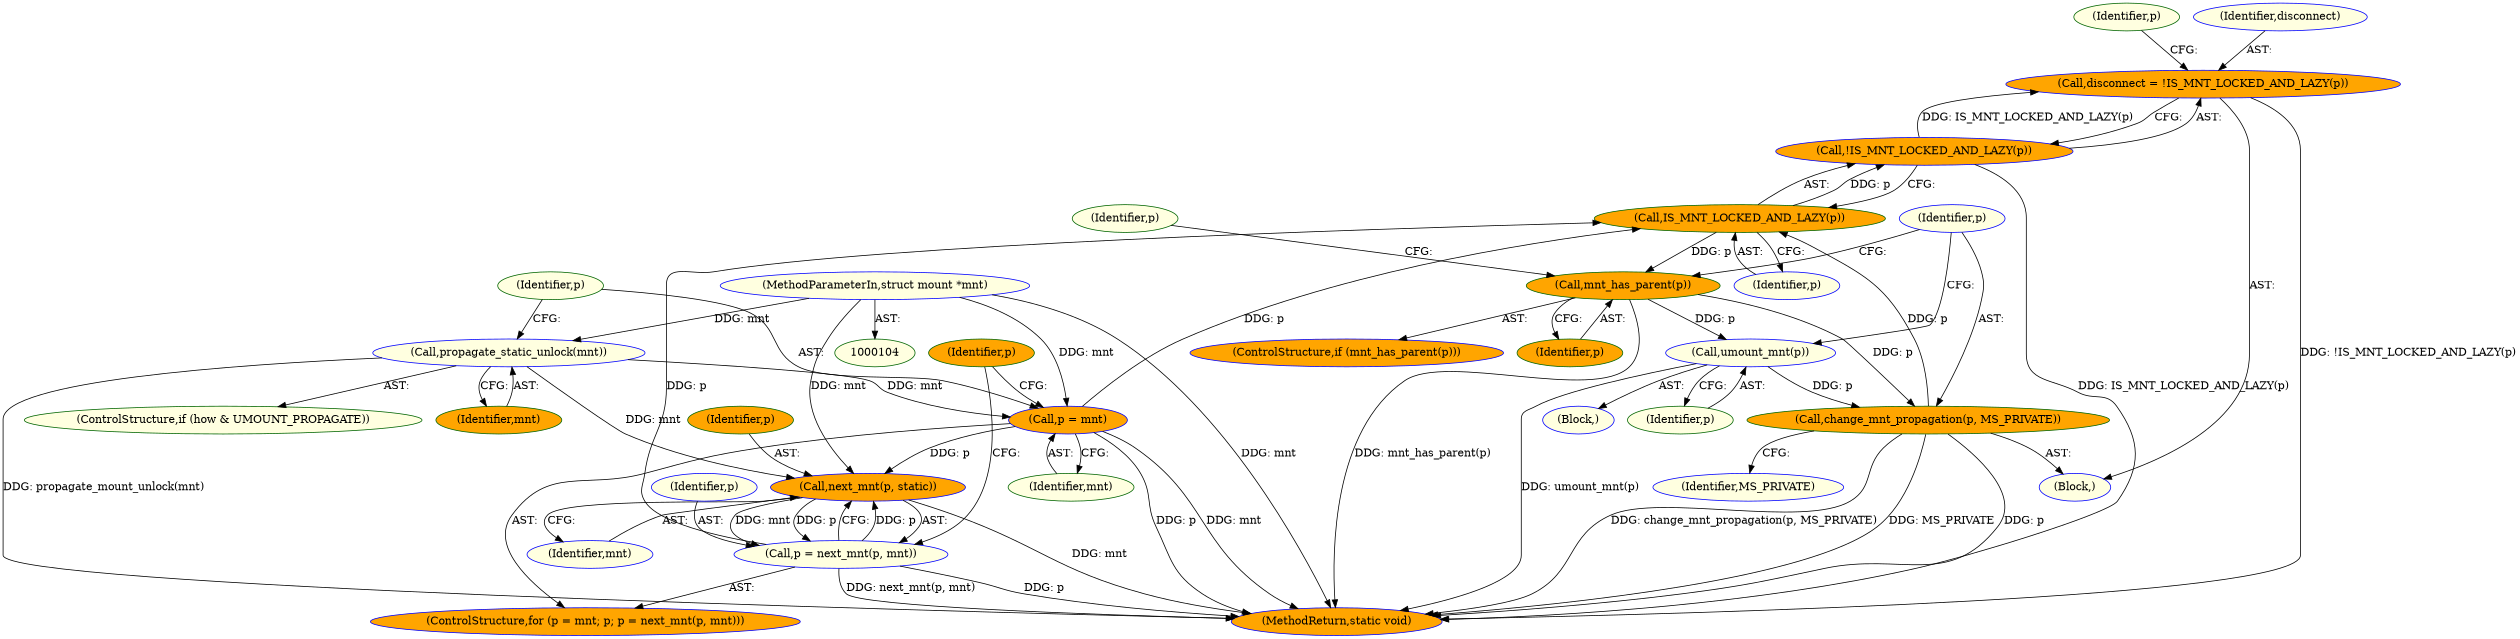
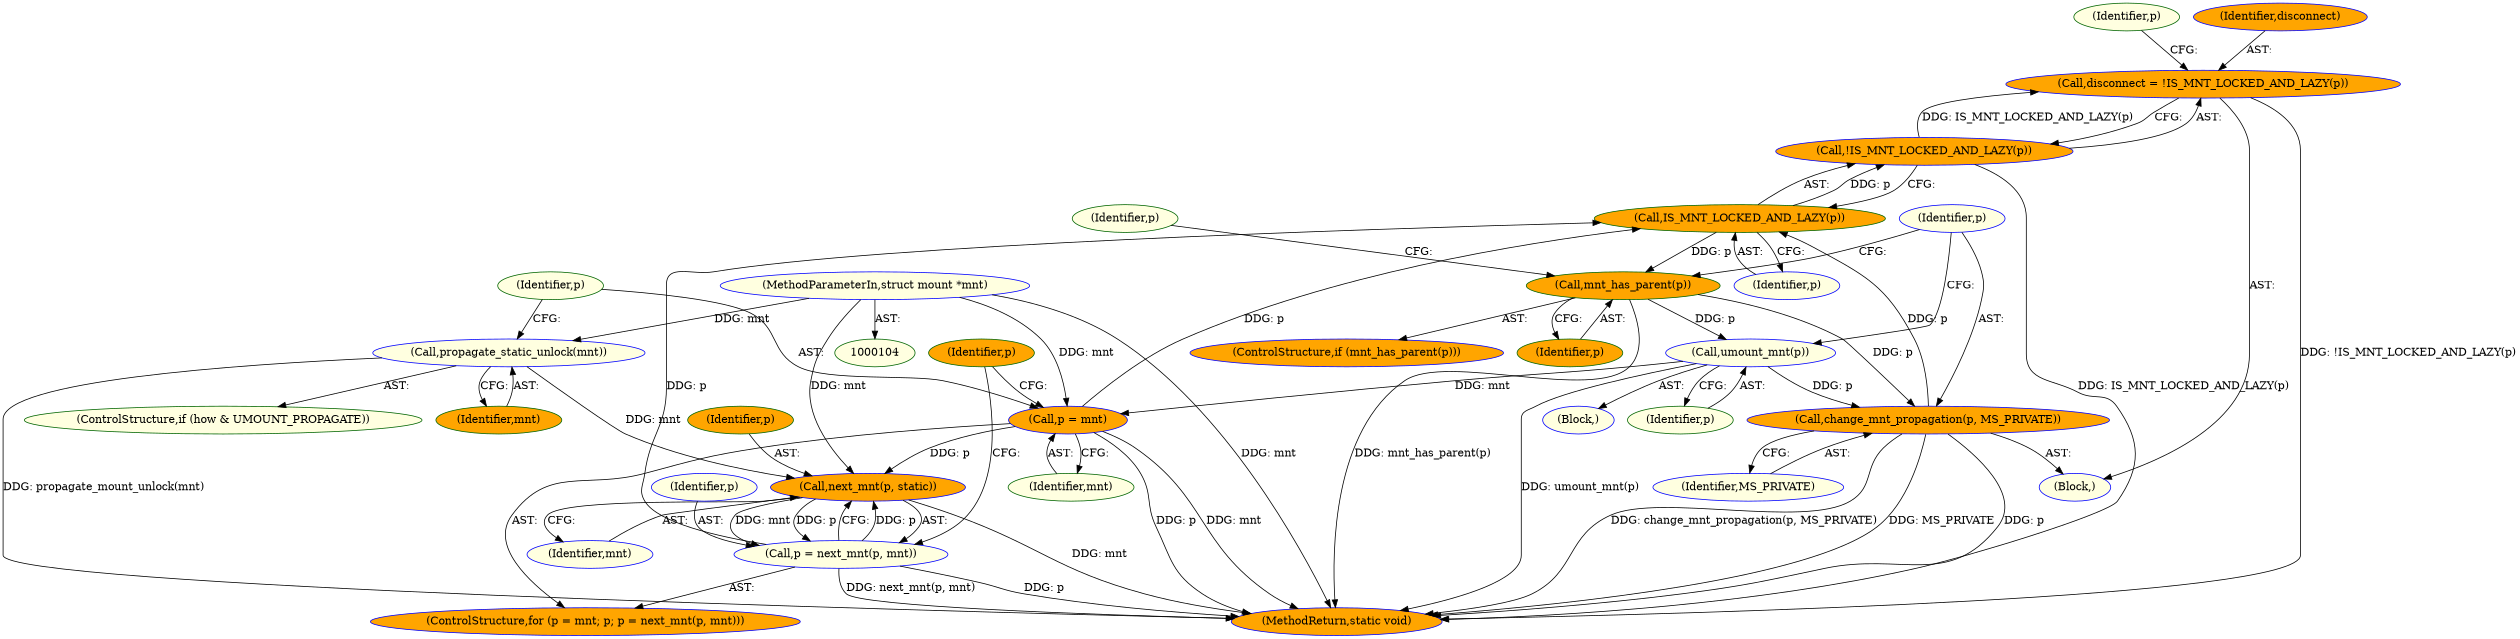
(2280, 17) -> (2280, 17)
(790, 370) -> (1420, 384)
(1928, 420) -> (1928, 420)
none -> (1816, 451)
